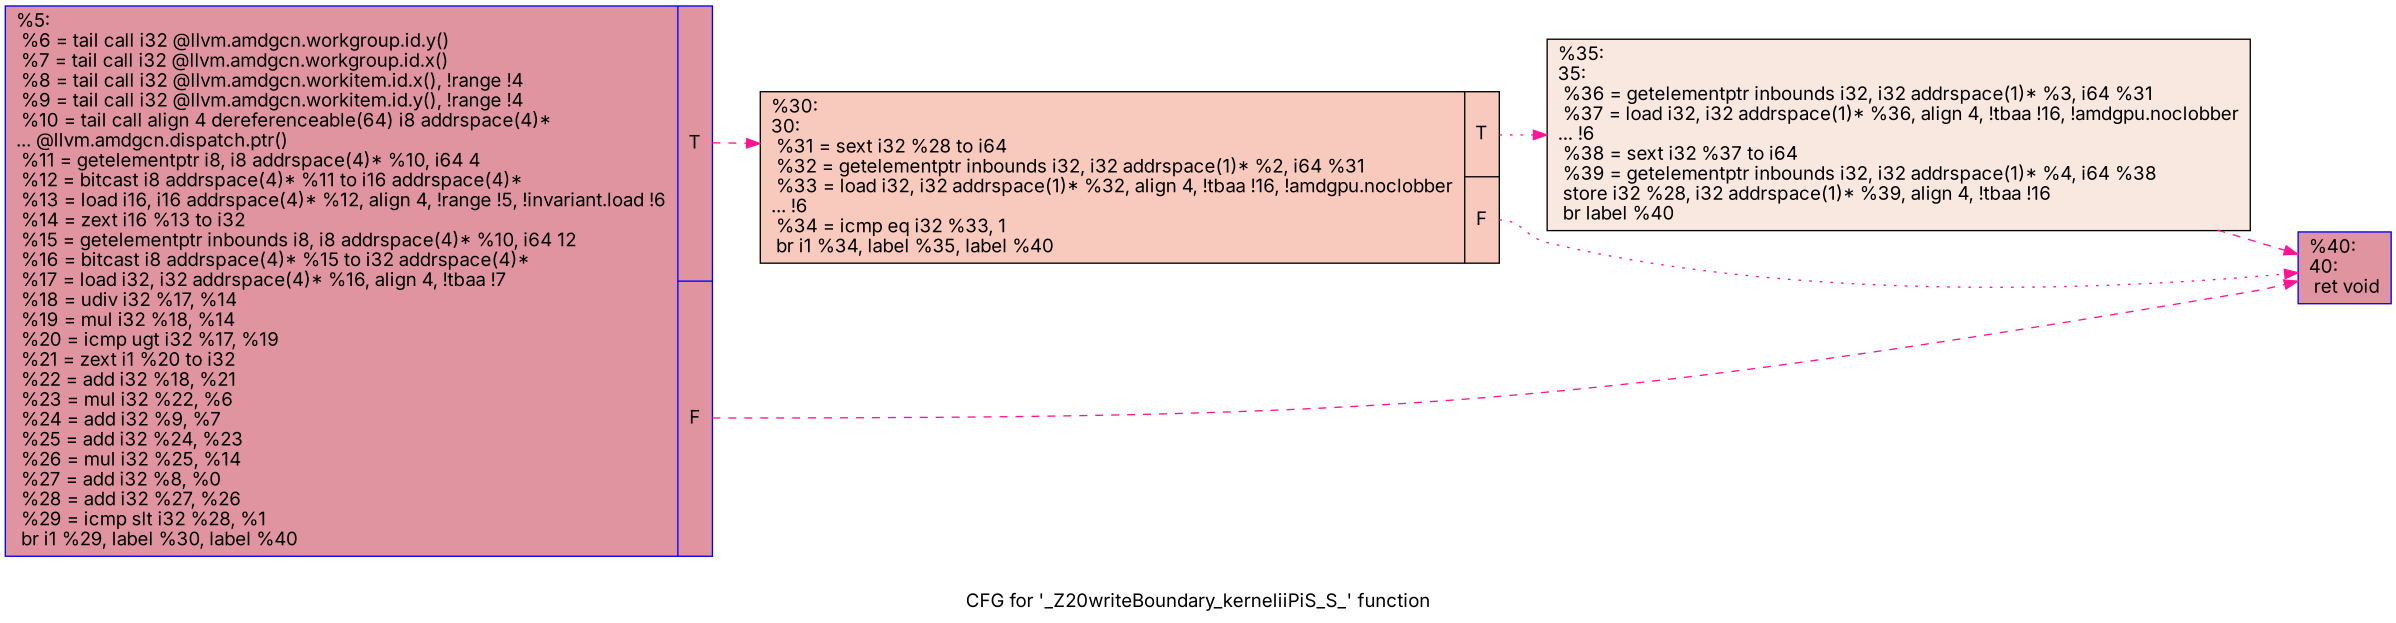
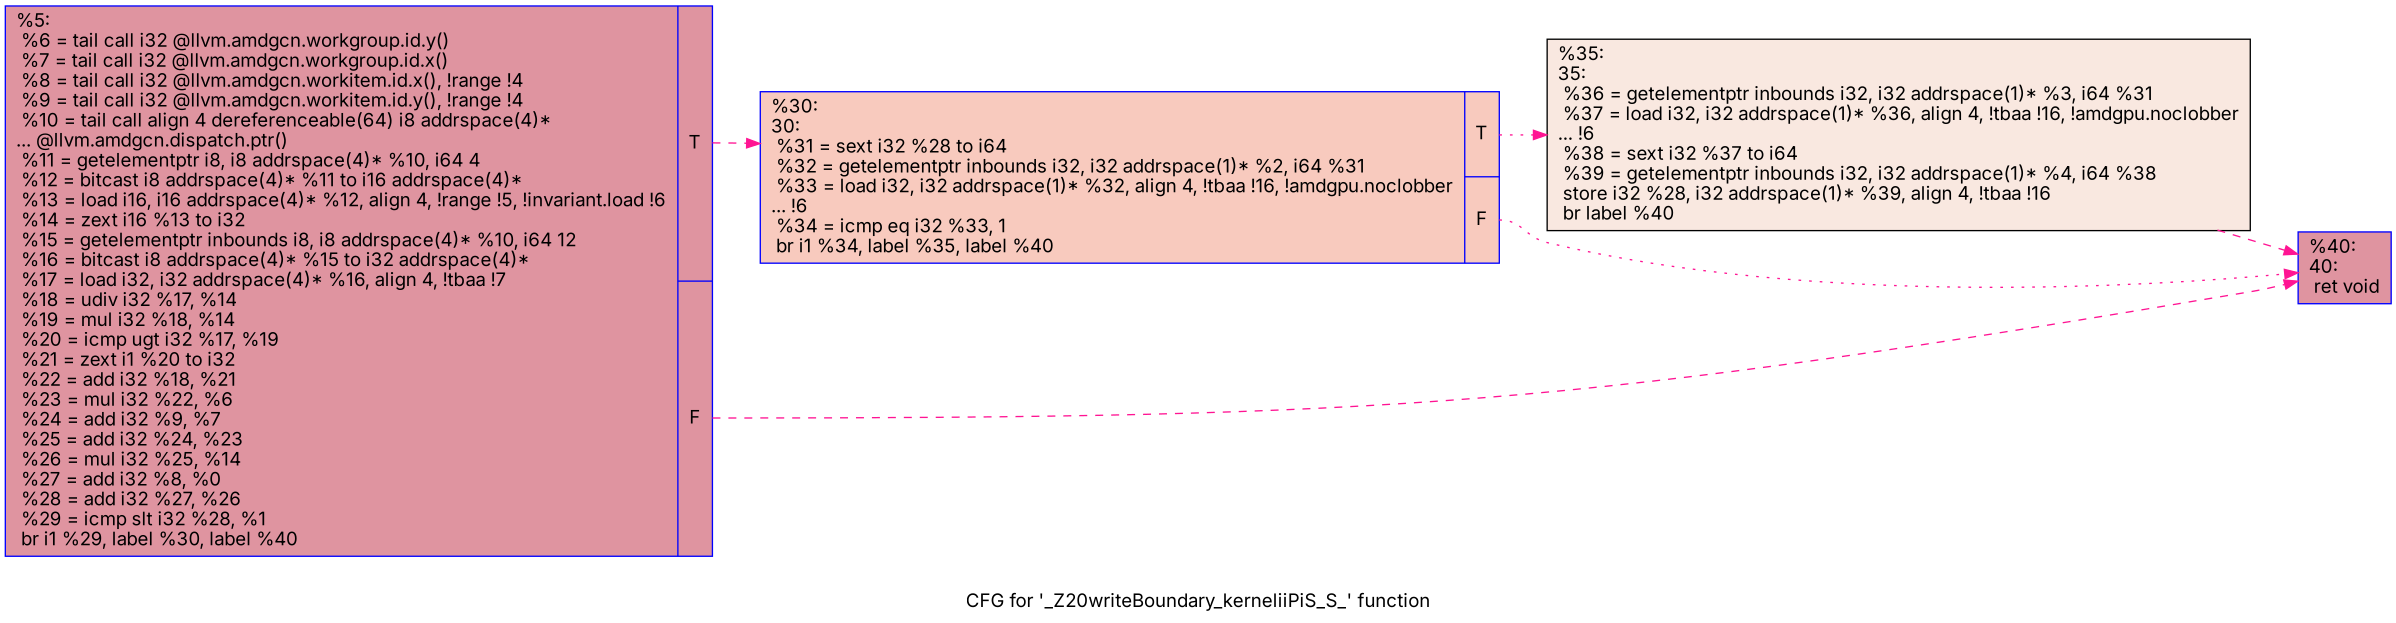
(1130, 177) -> (1130, 177)
